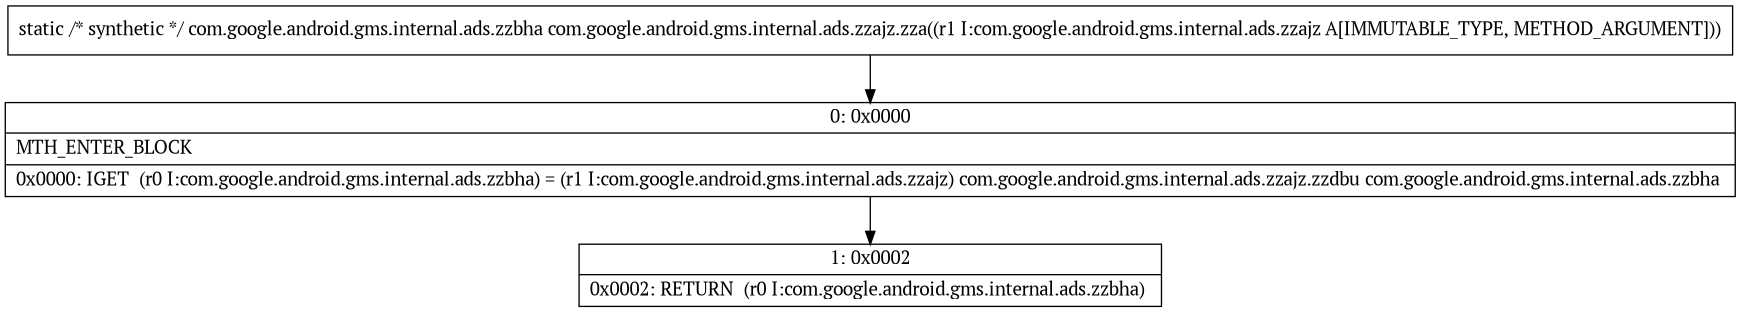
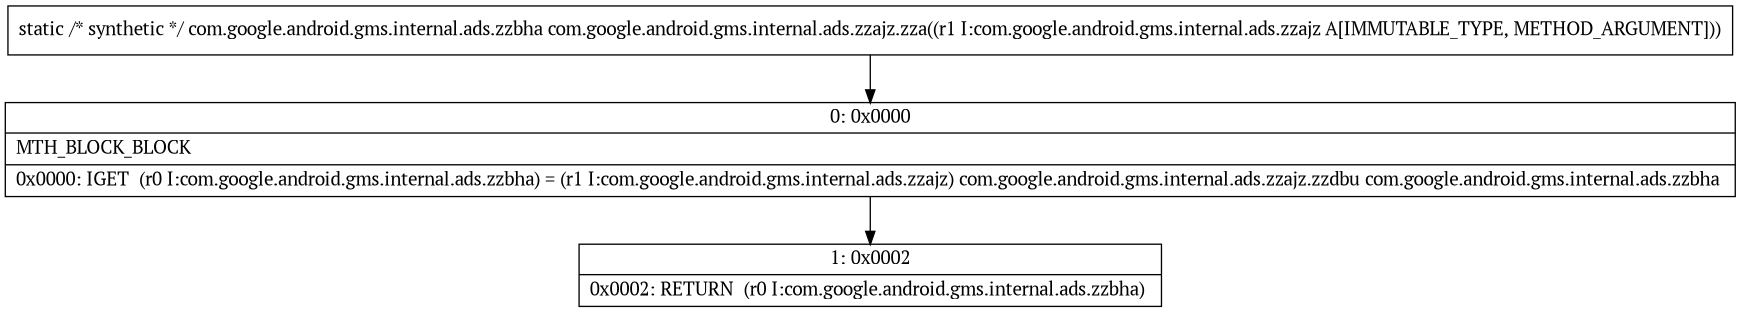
(104, 148) -> (104, 148)
